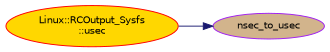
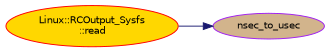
(92, 26) -> (92, 26)
